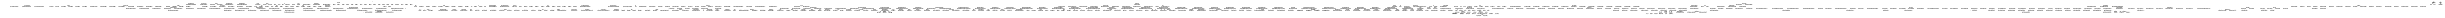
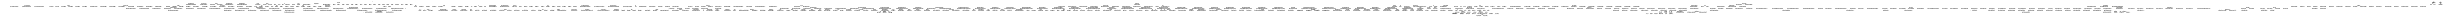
(317, 5) -> none
none -> (196, 7)
(447, 7) -> none
none -> (599, 7)
(683, 7) -> none
(1561, 8) -> none
